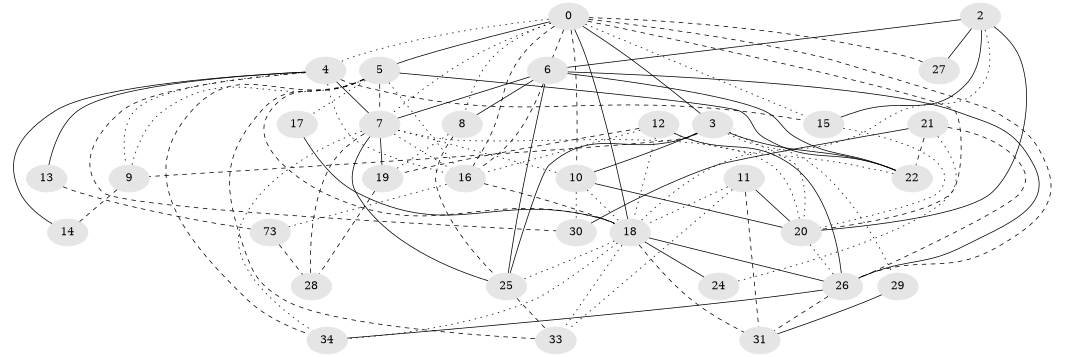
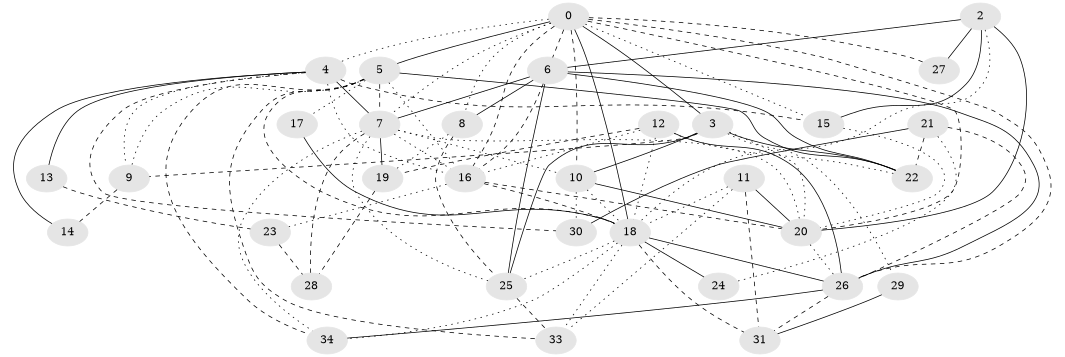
none -> (618, 203)
(389, 230) -> (389, 230)
(270, 232) -> (270, 232)
